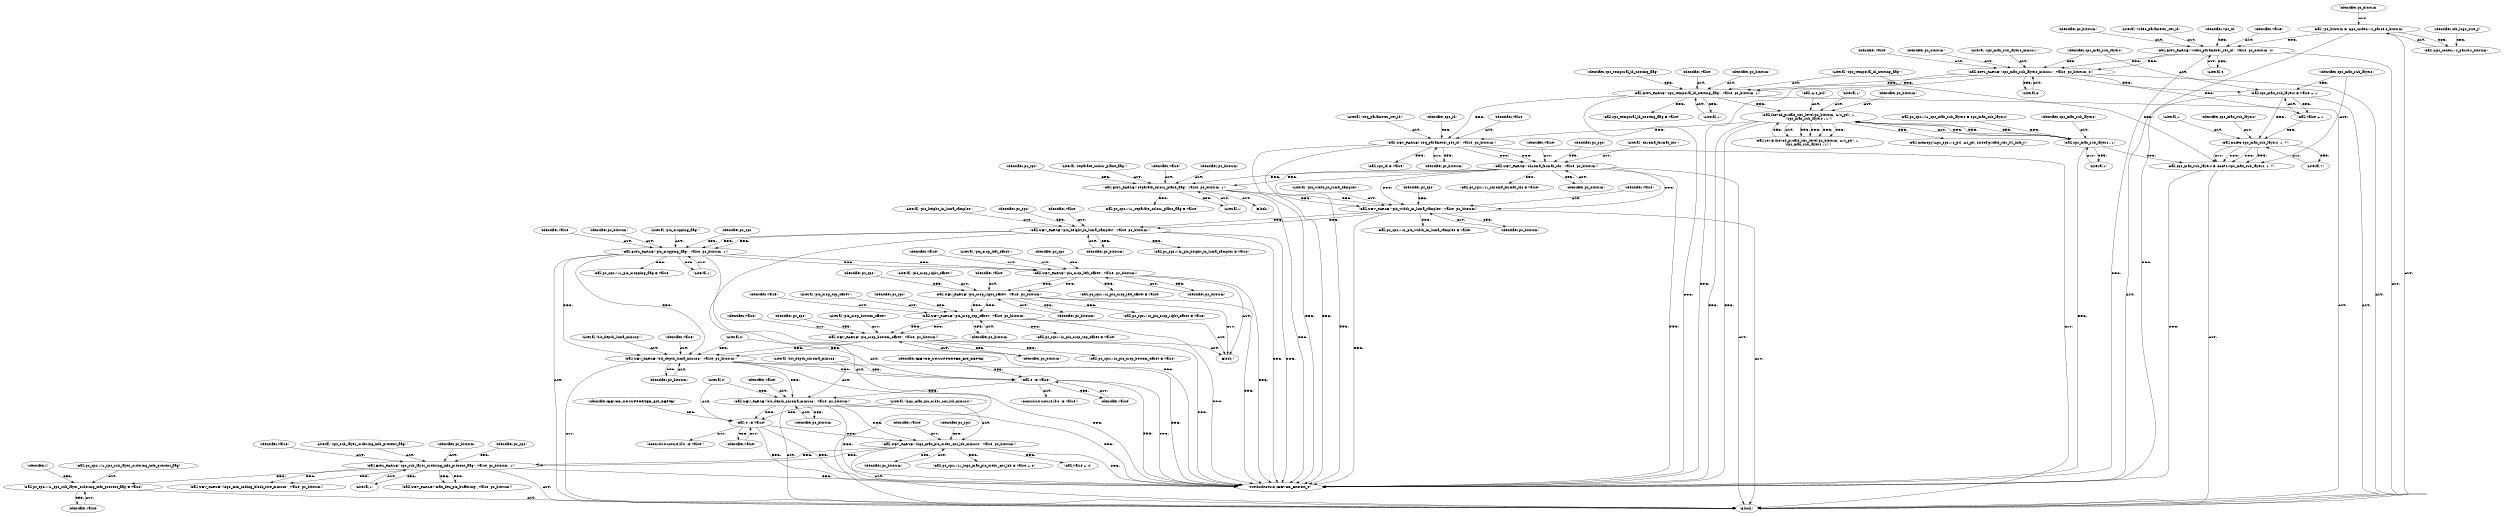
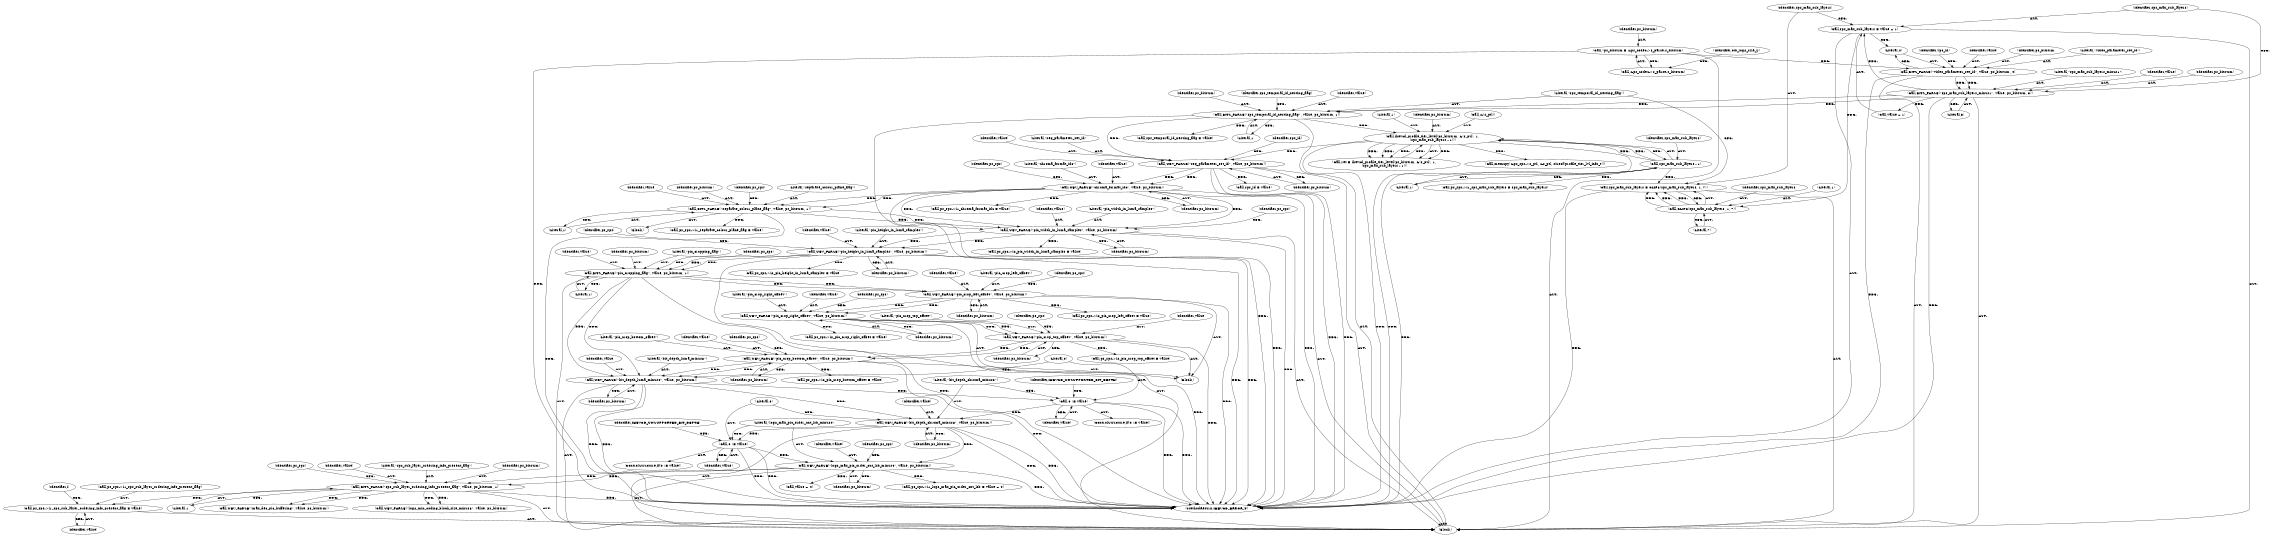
(2300, 104) -> (1878, 39)
(2285, 129) -> (1688, 196)
(2022, 130) -> (1594, 176)
(632, 273) -> none
